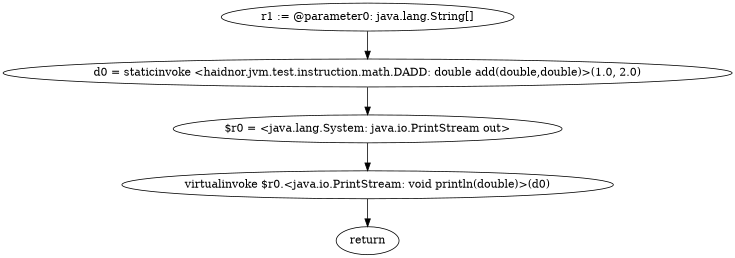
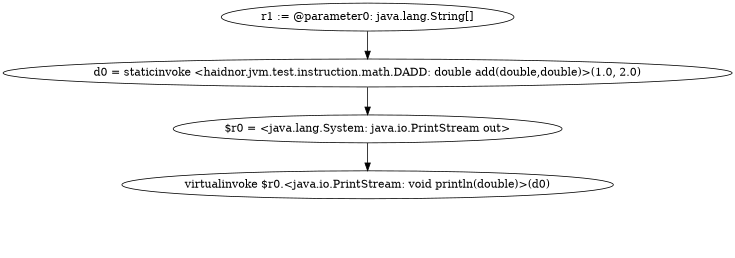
(368, 241) -> none
